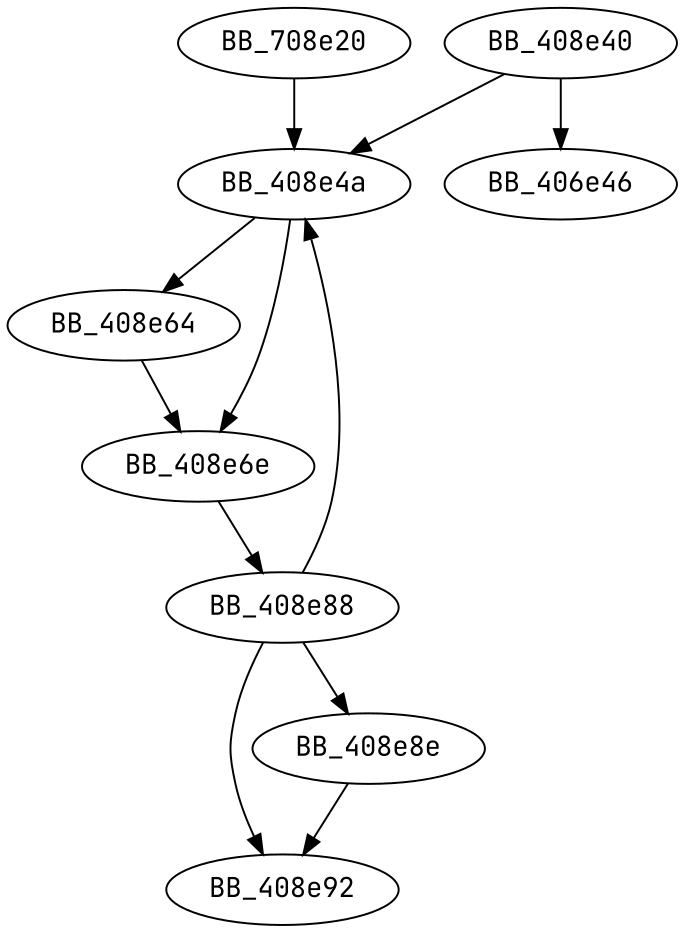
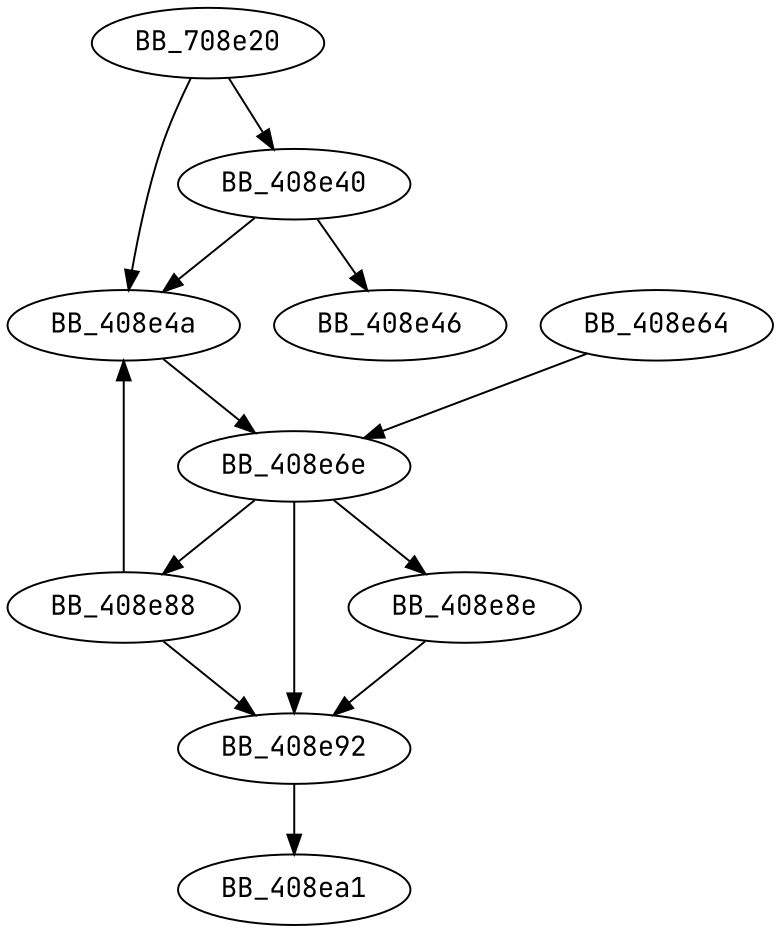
none -> (246, 105)
(561, 184) -> (390, 325)
(217, 249) -> none
none -> (294, 597)
(320, 670) -> (372, 531)
none -> (294, 890)
